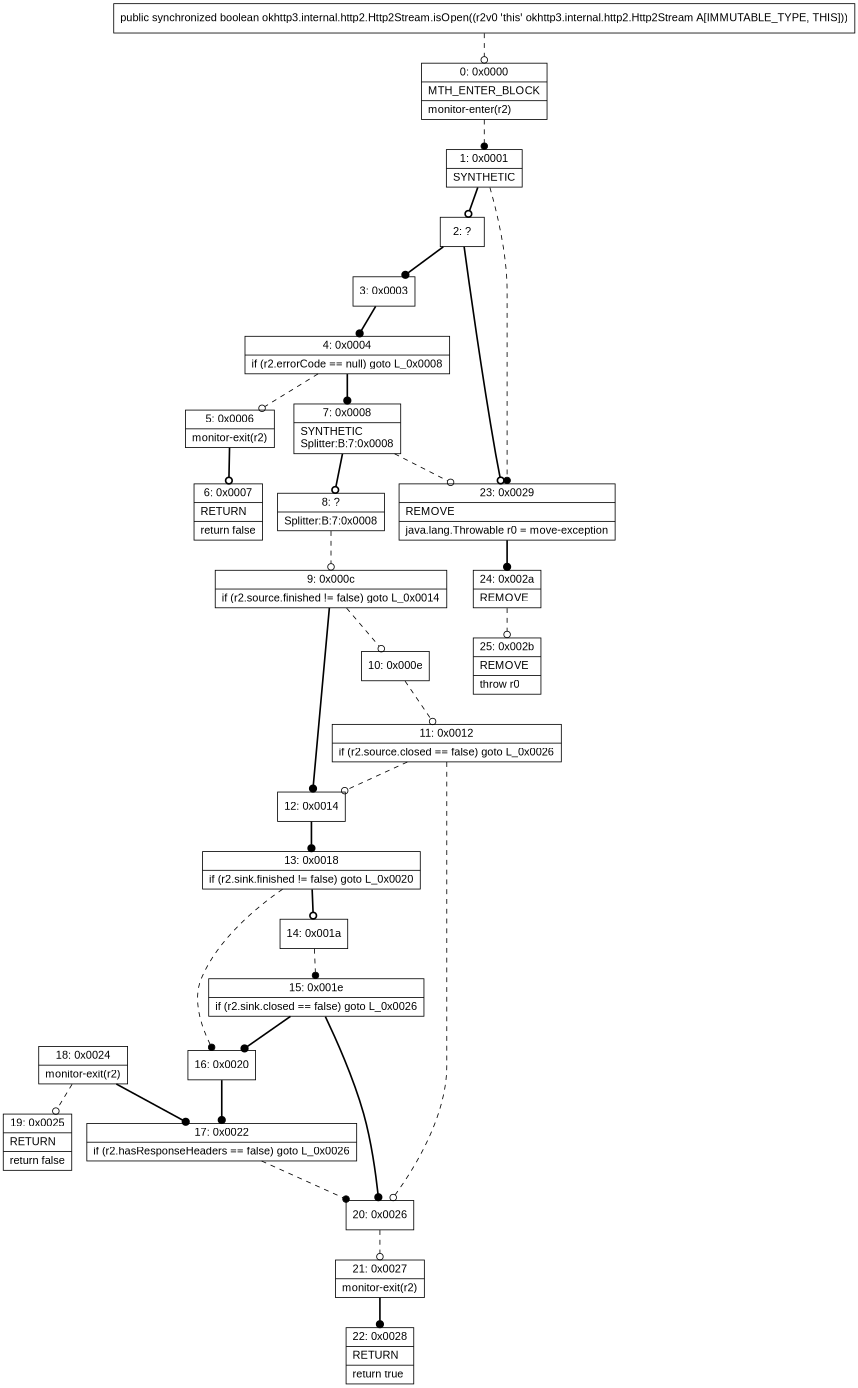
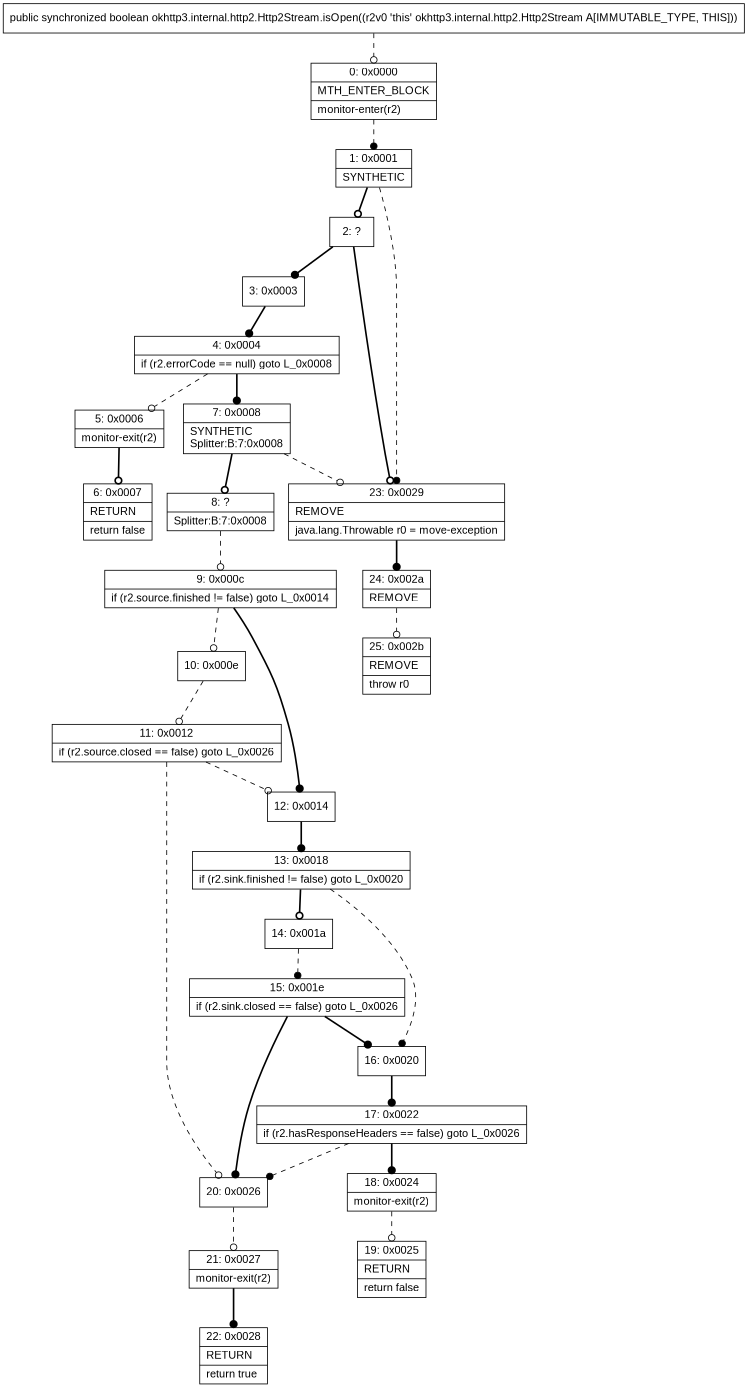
(150, 1102) -> (392, 1155)
